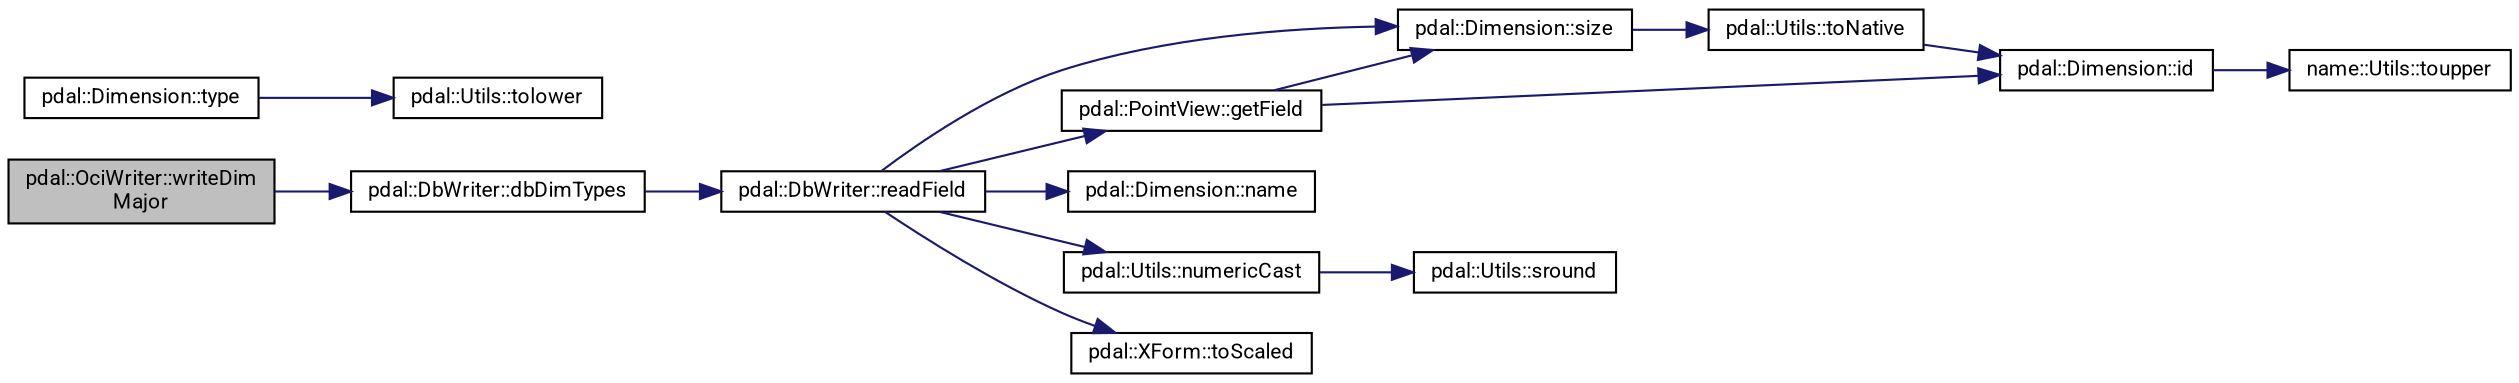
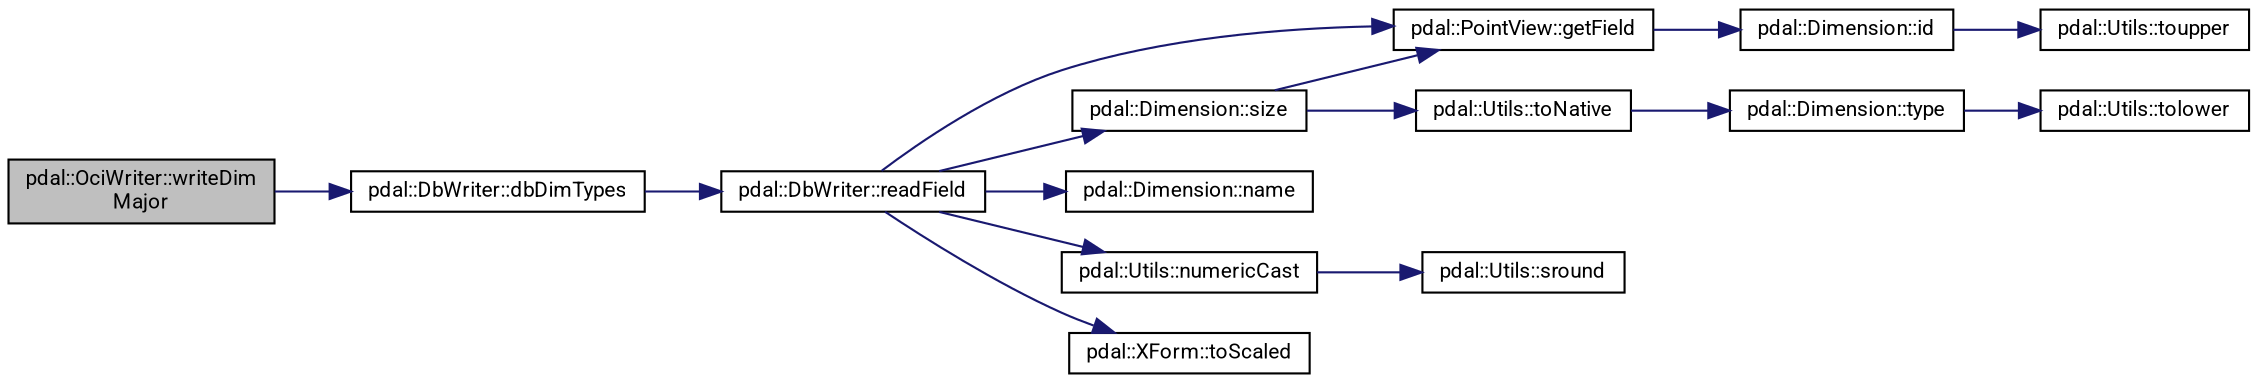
(1951, 49) -> (1670, 111)
(2400, 70) -> (2145, 30)
(1343, 73) -> (1346, 73)
